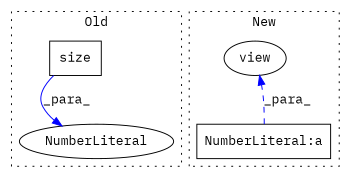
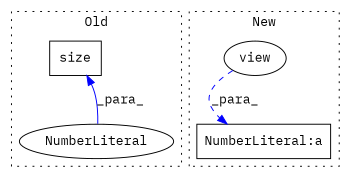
(41, 98) -> (97, 104)
(264, 104) -> (211, 91)
